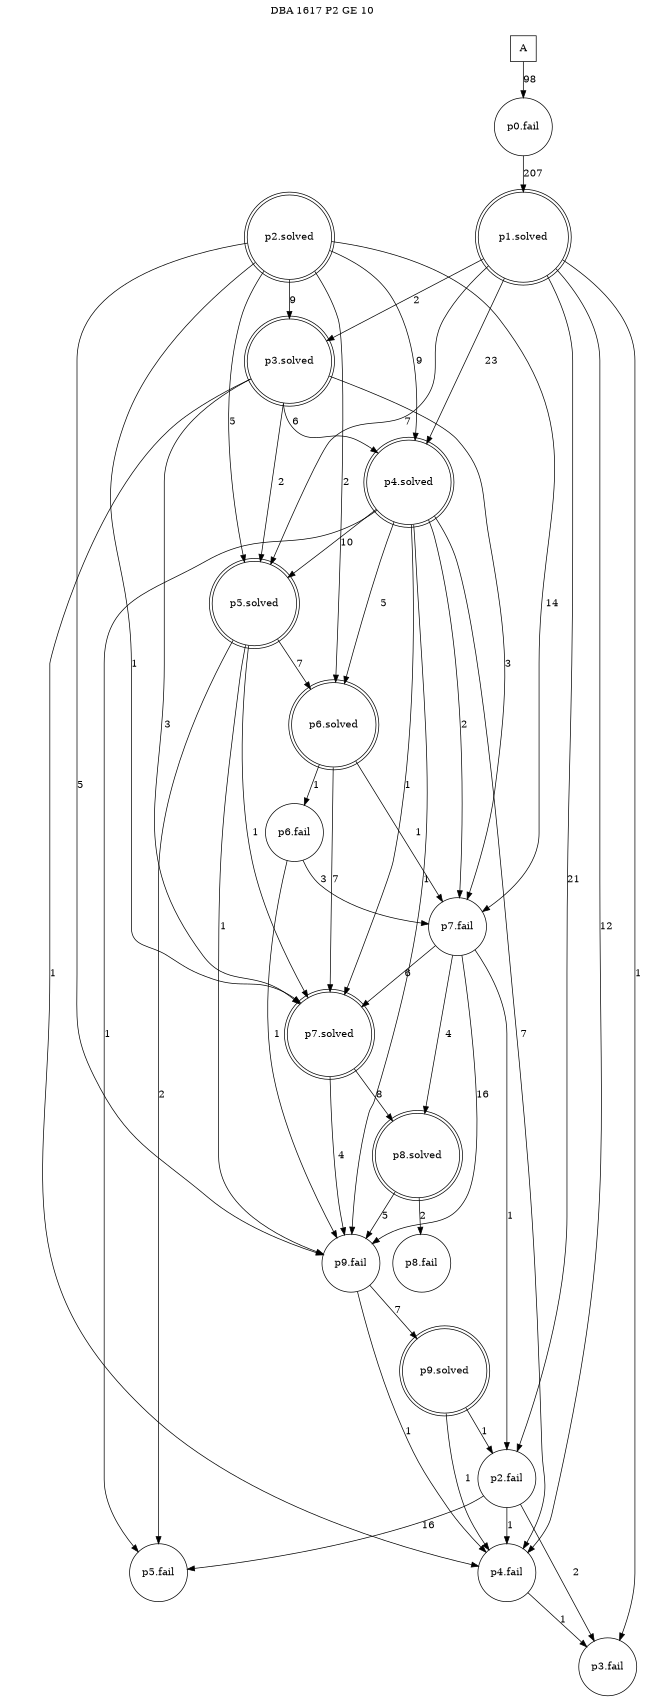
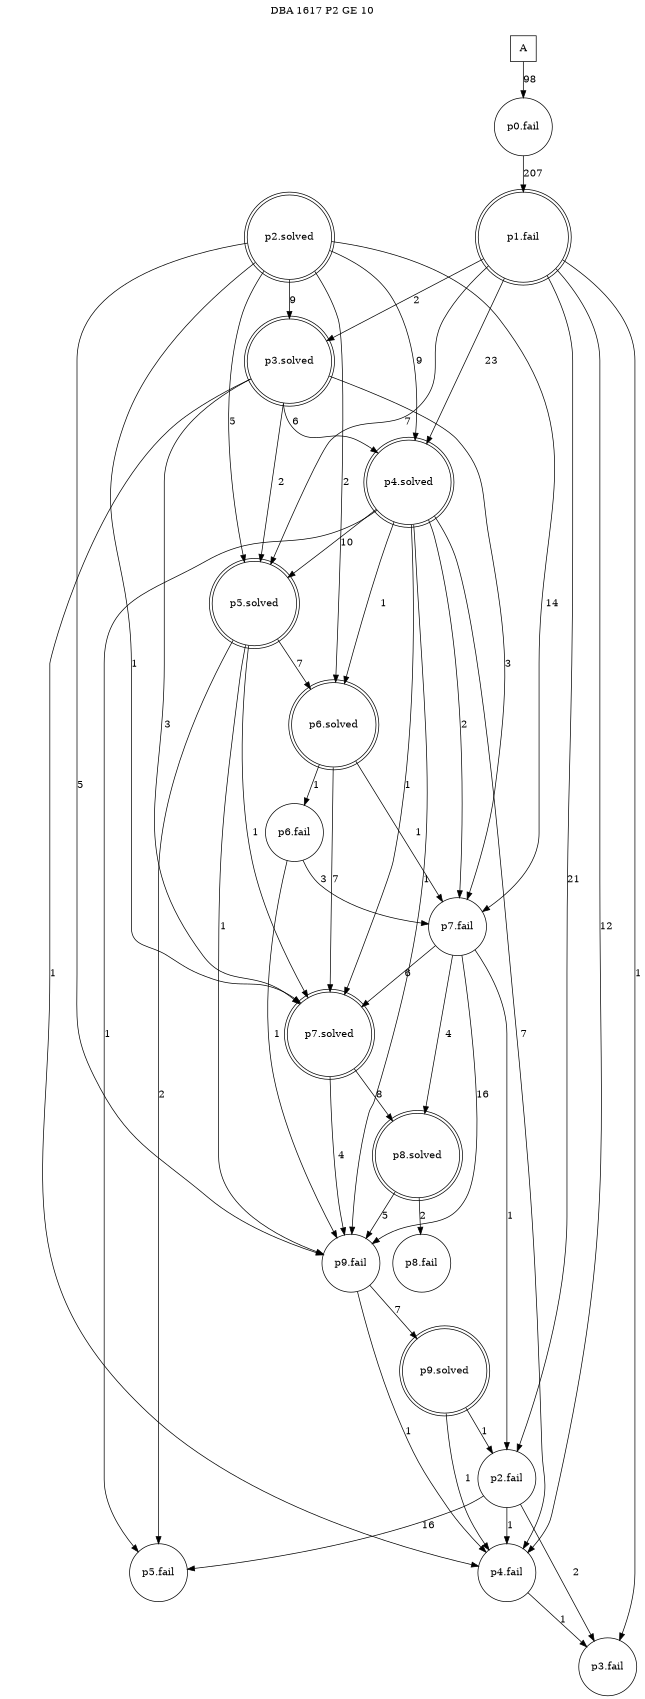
(523, 237) -> (523, 237)
(384, 604) -> (384, 604)
